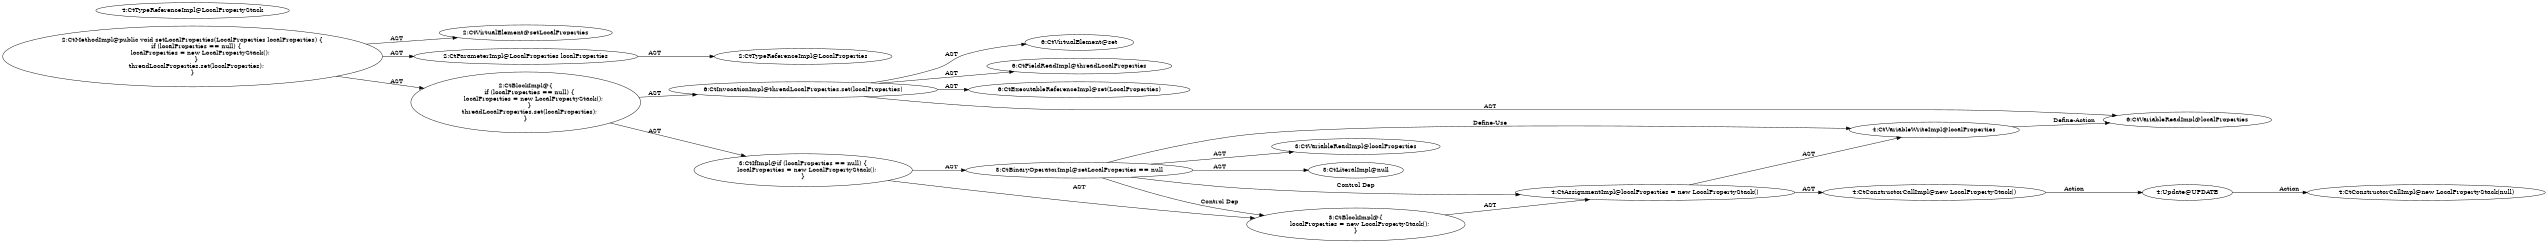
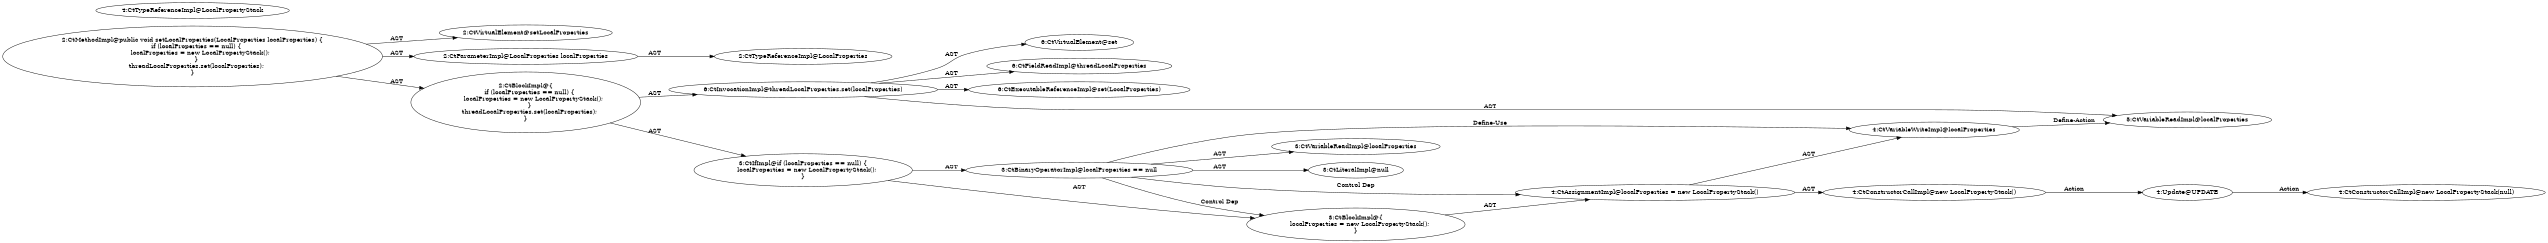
(2187, 120) -> (2187, 120)
(1079, 170) -> (1079, 170)
